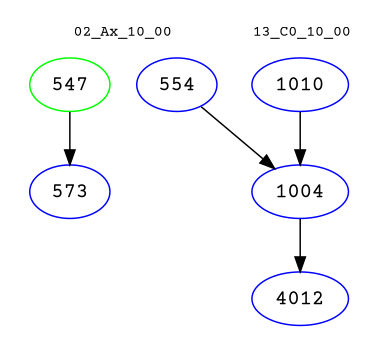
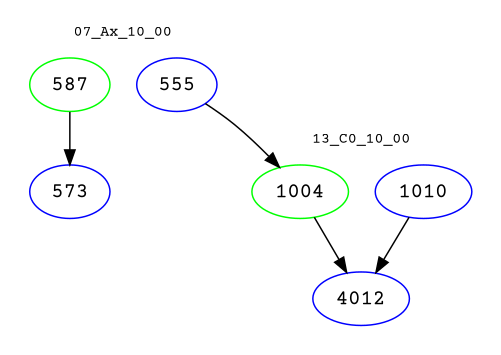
(123, 32) -> (123, 32)
(70, 85) -> (70, 85)
(177, 85) -> (177, 85)
(300, 131) -> (396, 238)
(300, 192) -> (300, 192)
